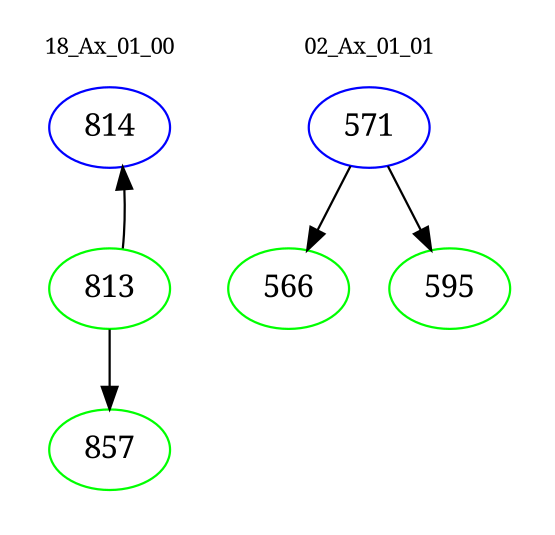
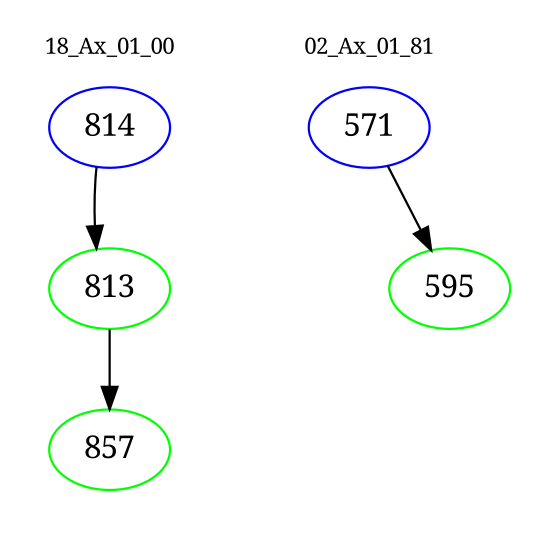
(369, 48) -> (369, 48)
(125, 219) -> (95, 196)
(289, 289) -> none
